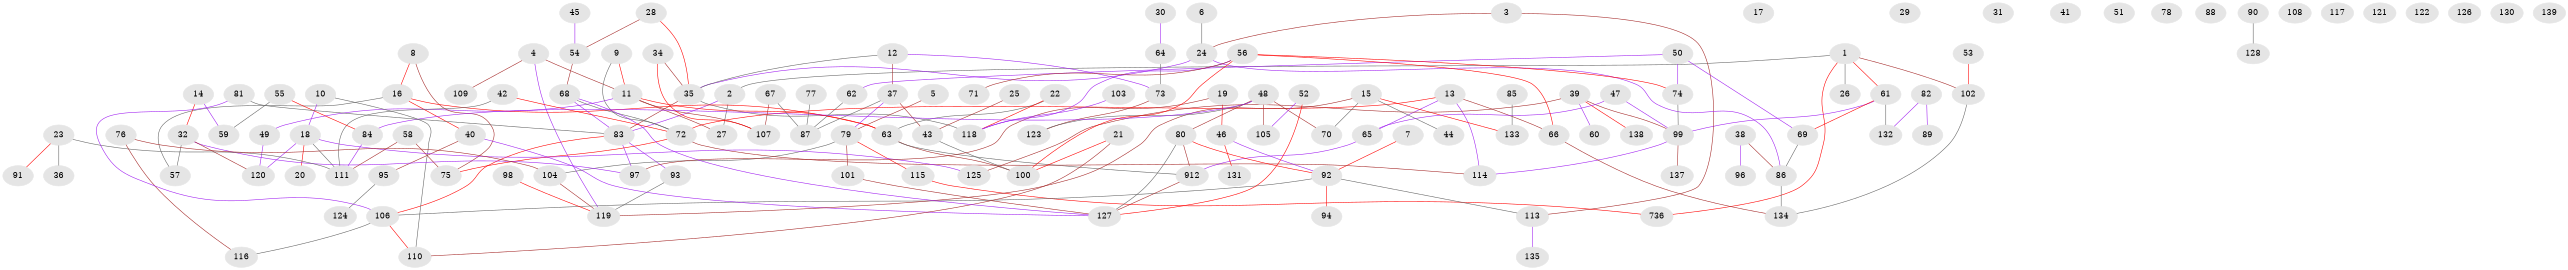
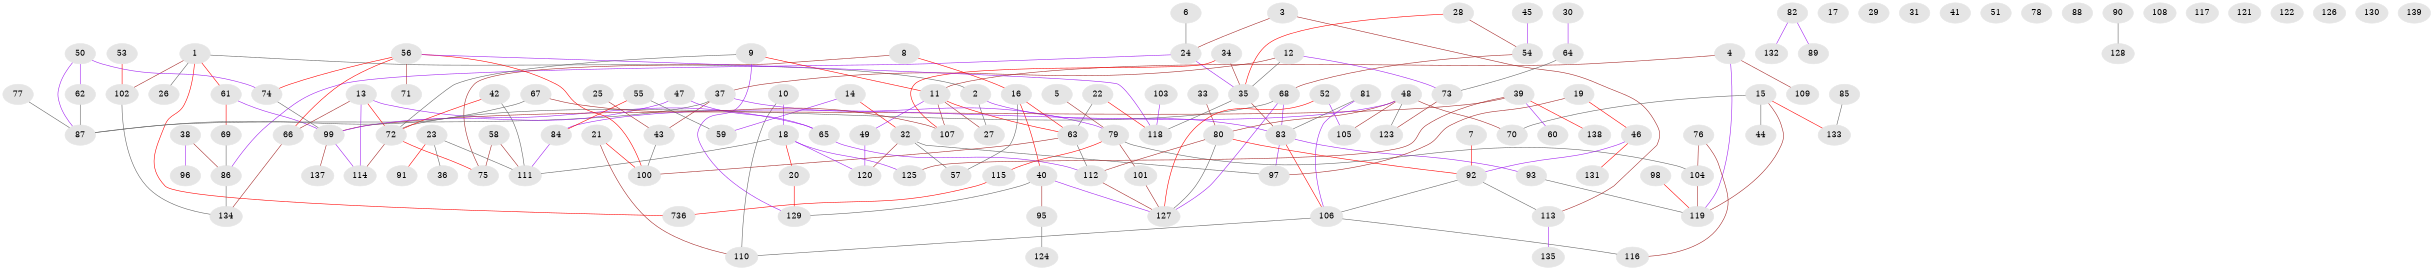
none -> (1203, 94)
(1740, 94) -> (58, 94)
(1886, 115) -> none
(396, 164) -> (1139, 164)
(1192, 176) -> (1091, 176)
none -> (794, 217)
(1327, 217) -> none
(399, 237) -> (1034, 237)
